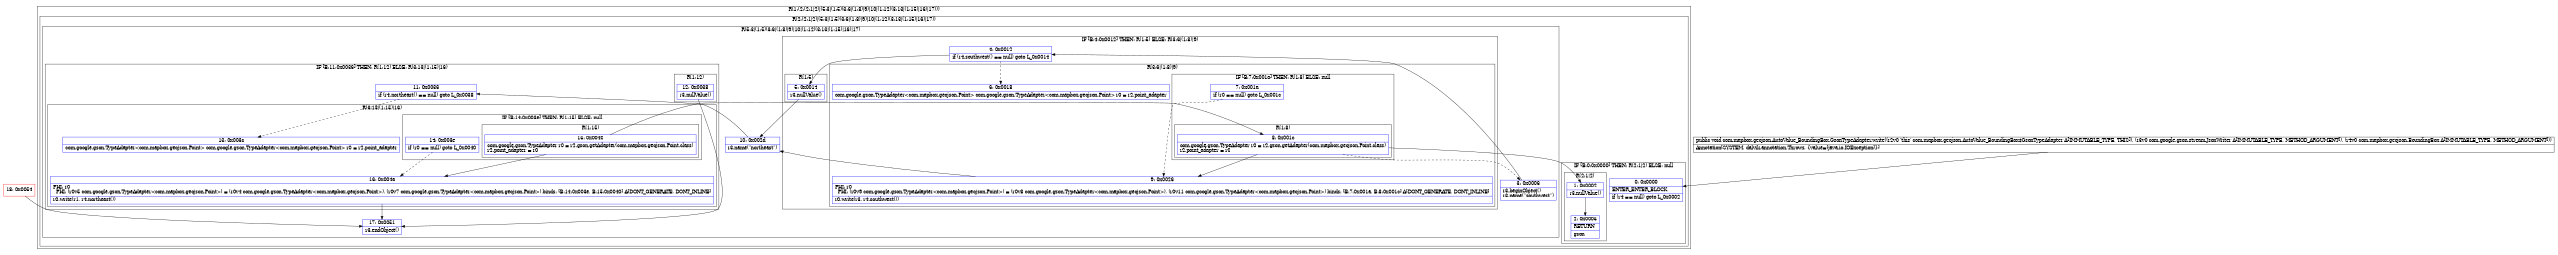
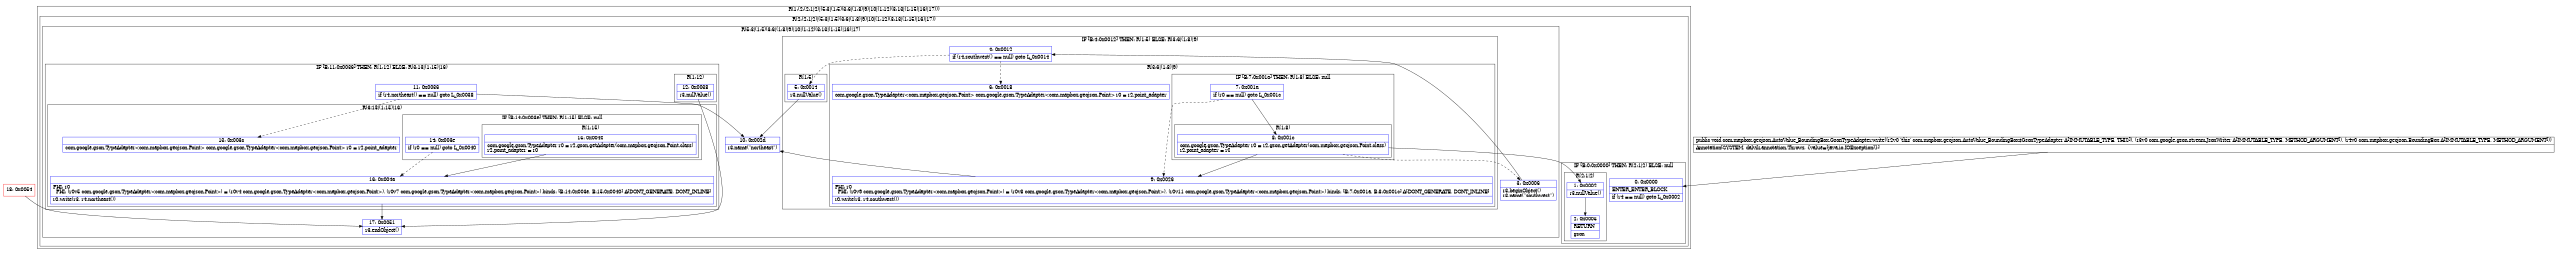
(876, 58) -> (876, 58)
(619, 100) -> (614, 100)
(935, 102) -> (1263, 116)
(84, 200) -> (84, 200)
